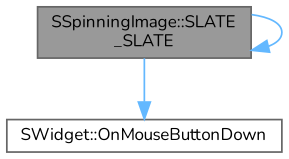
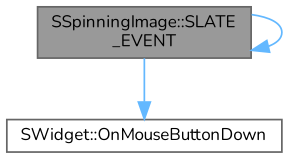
(144, 32) -> (144, 32)
